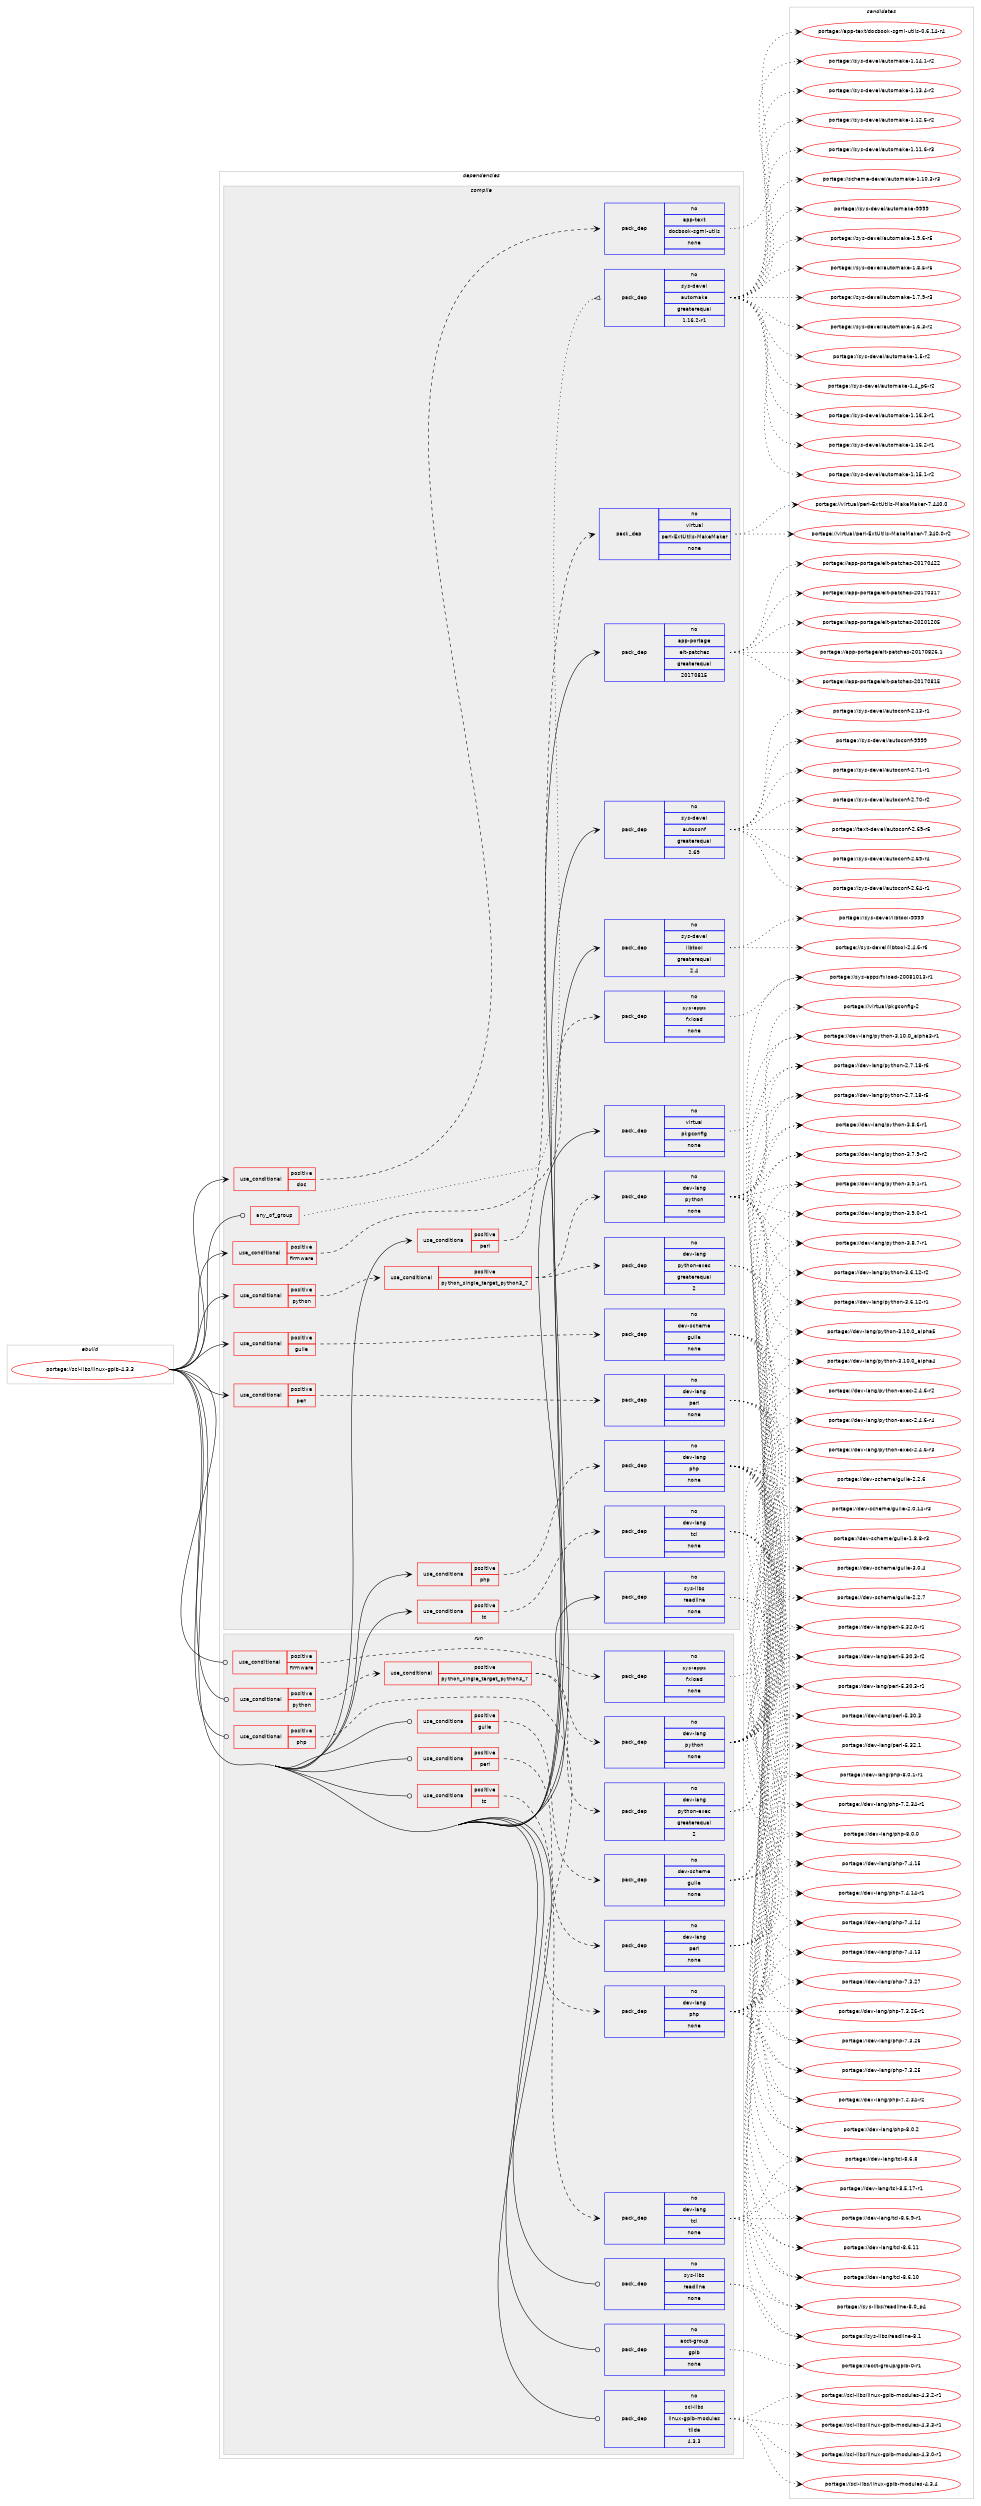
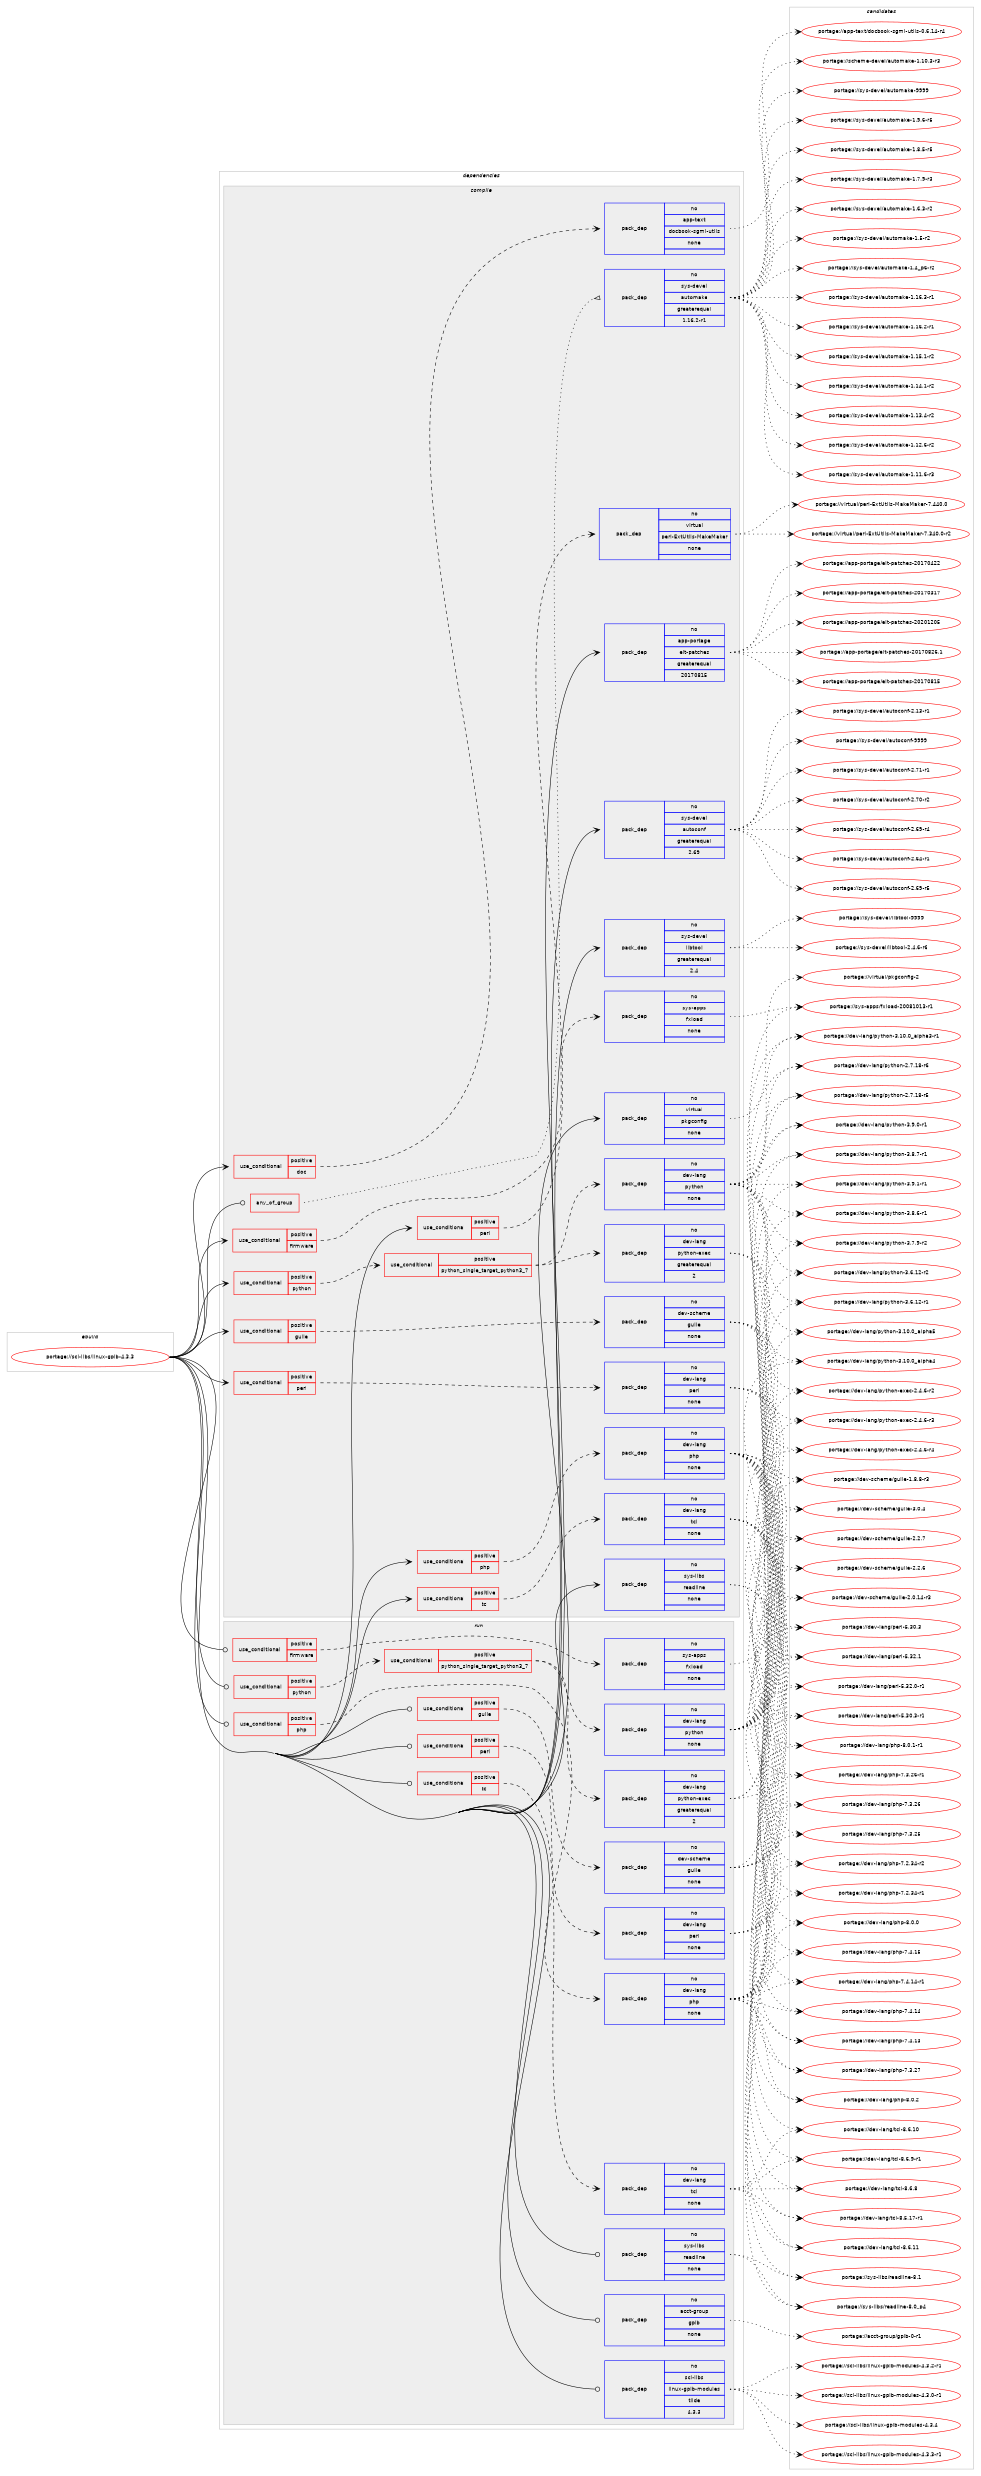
(882, 830) -> (882, 889)
(882, 1657) -> none
